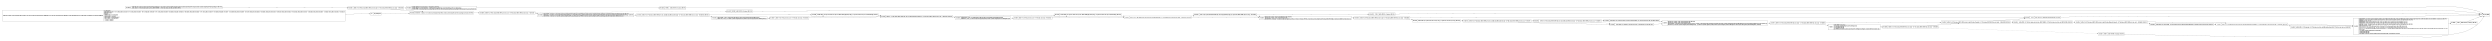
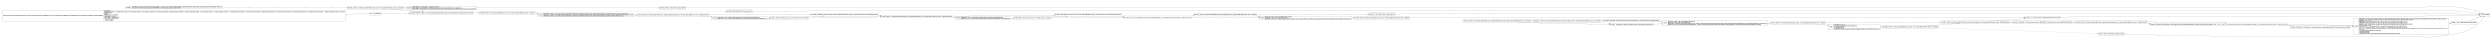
(1436, 21) -> none
